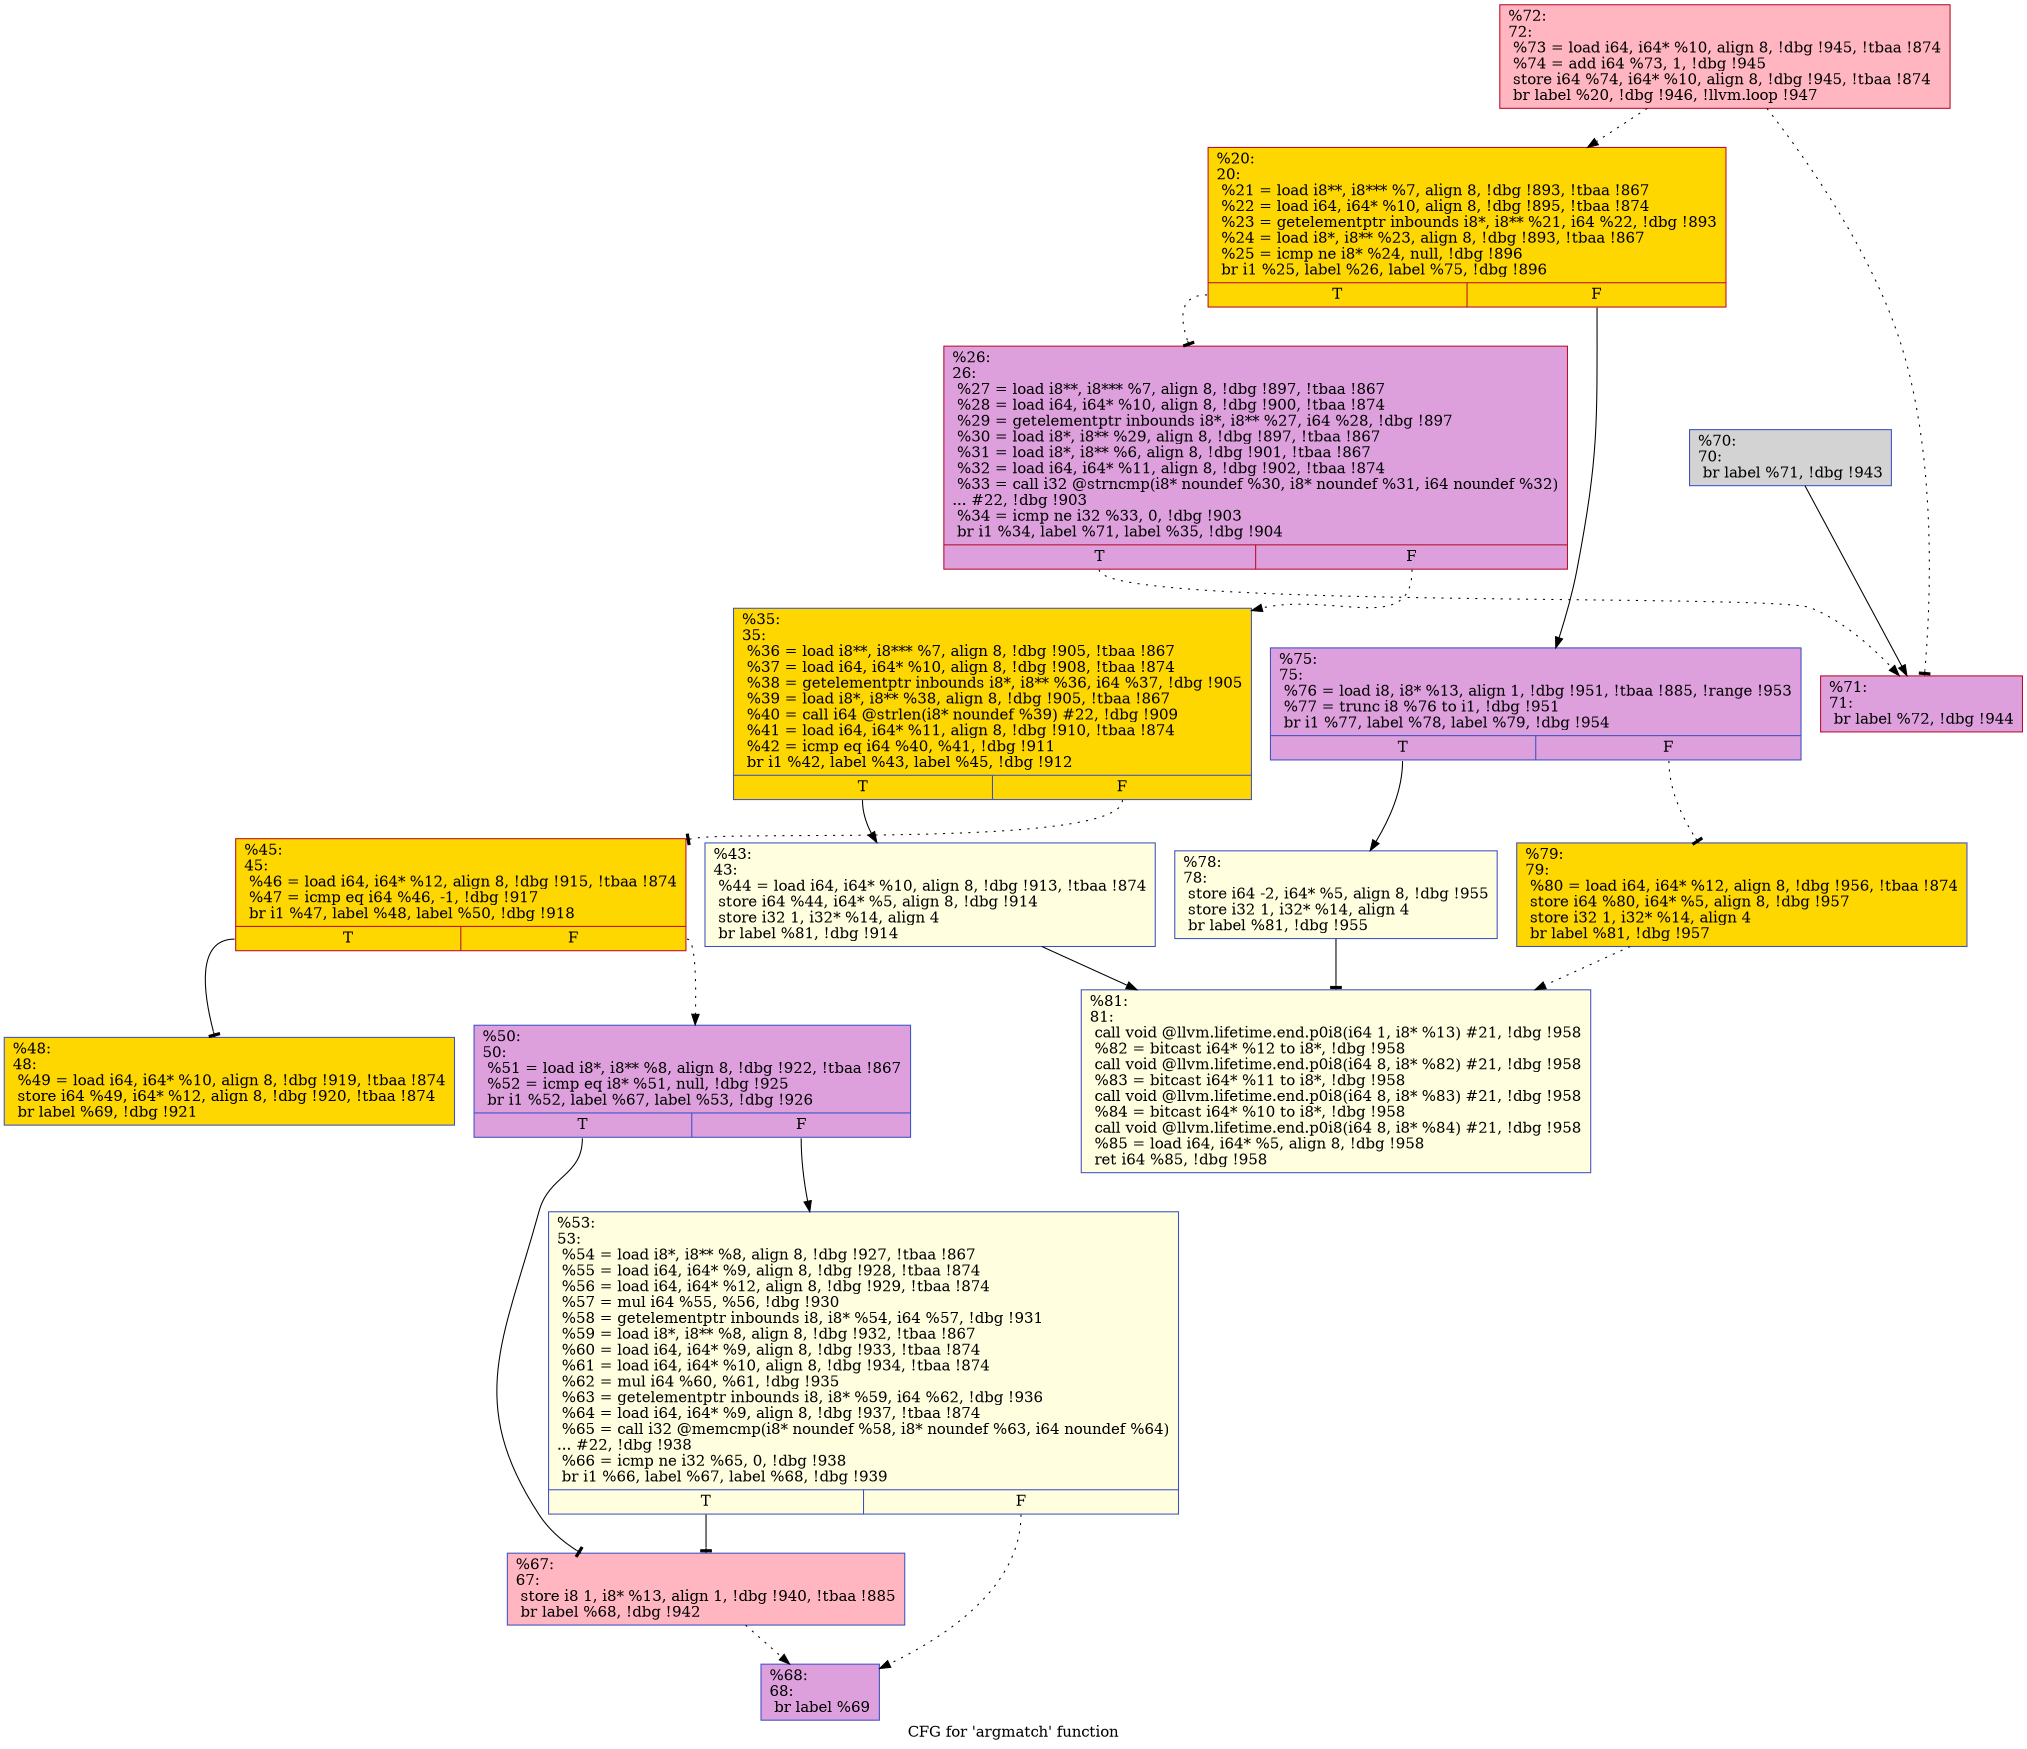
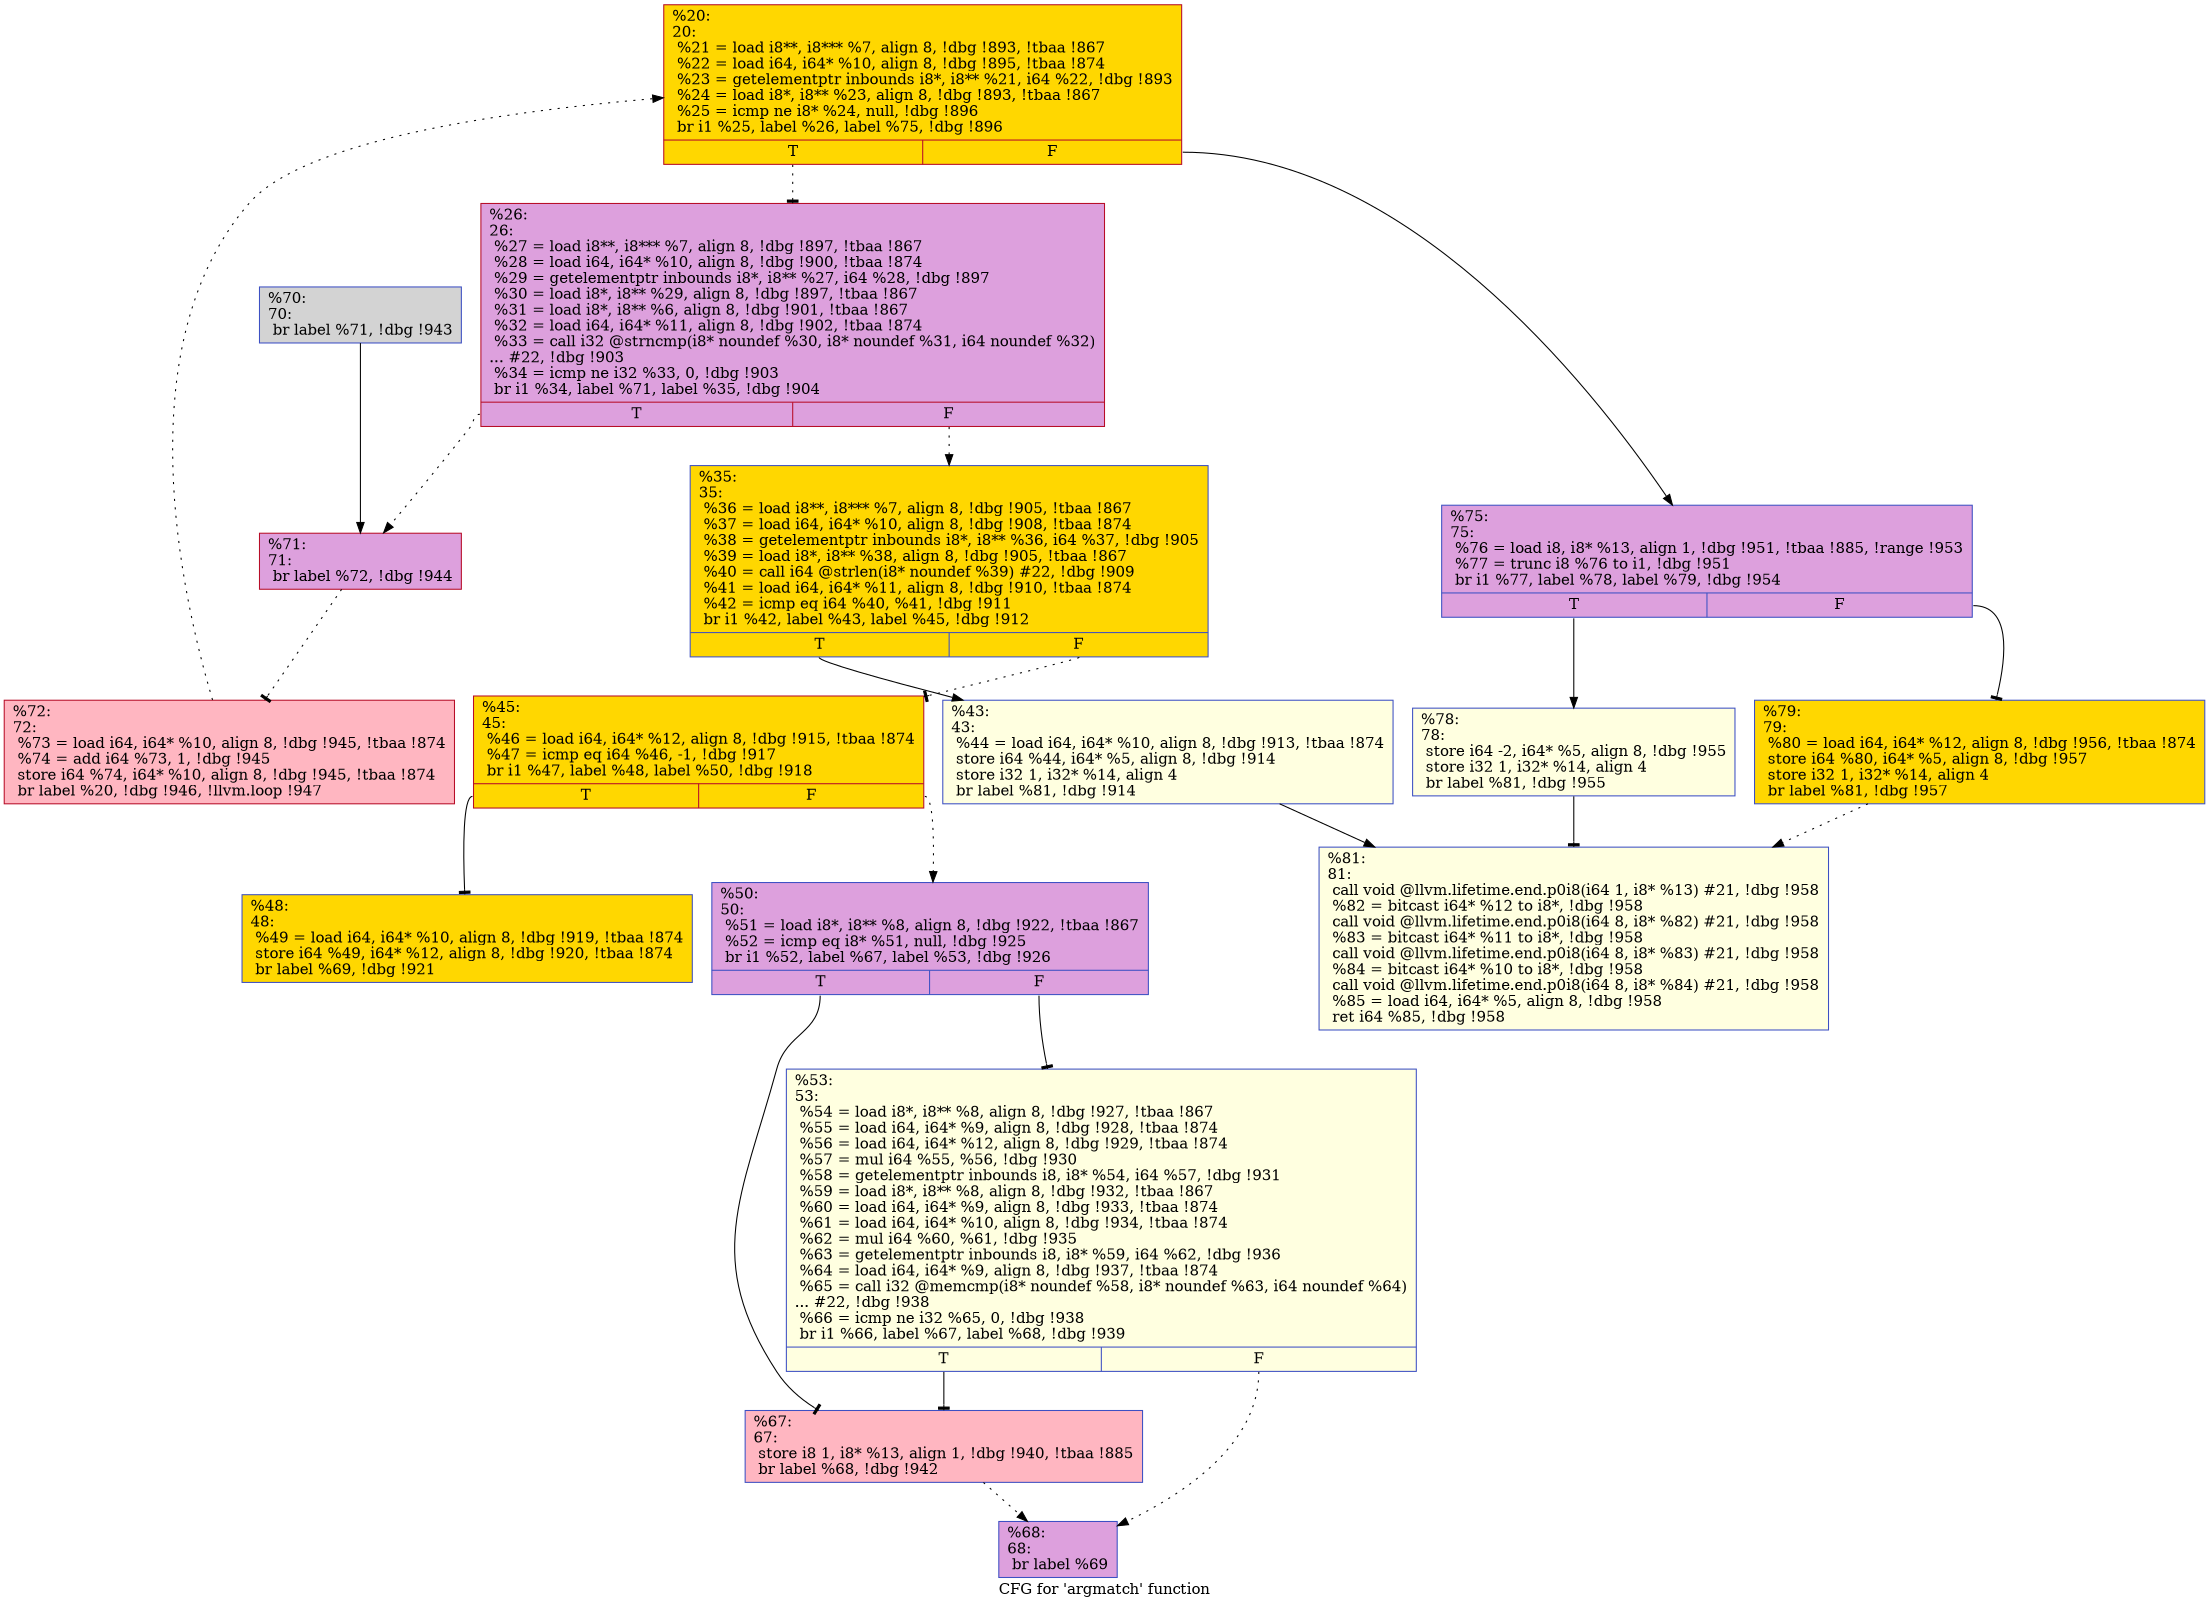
(1908, 371) -> (305, 642)
(1677, 802) -> (2003, 642)
(803, 1170) -> (1041, 1030)
